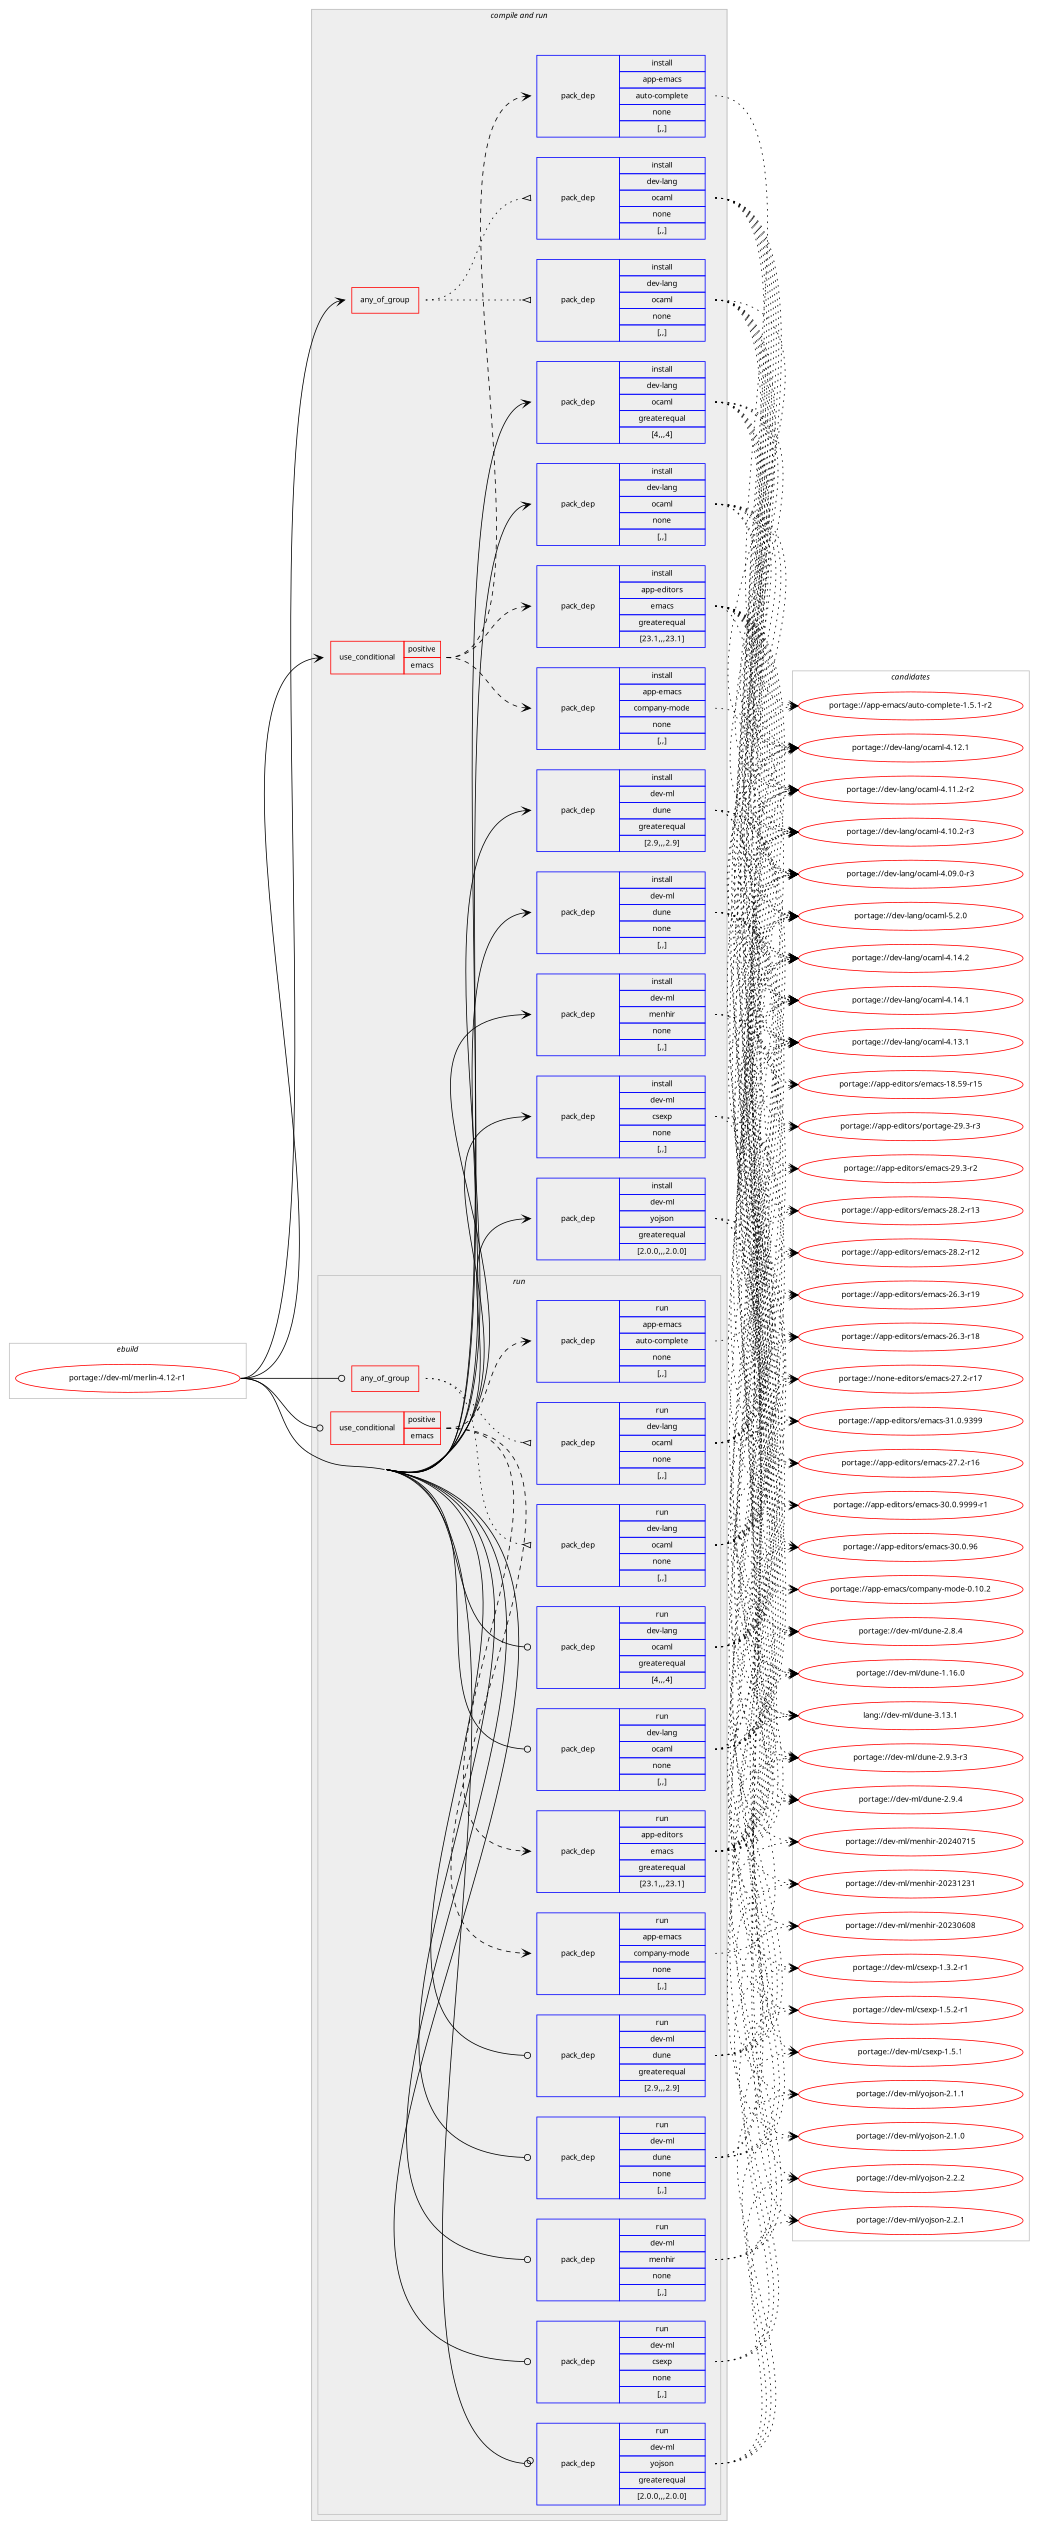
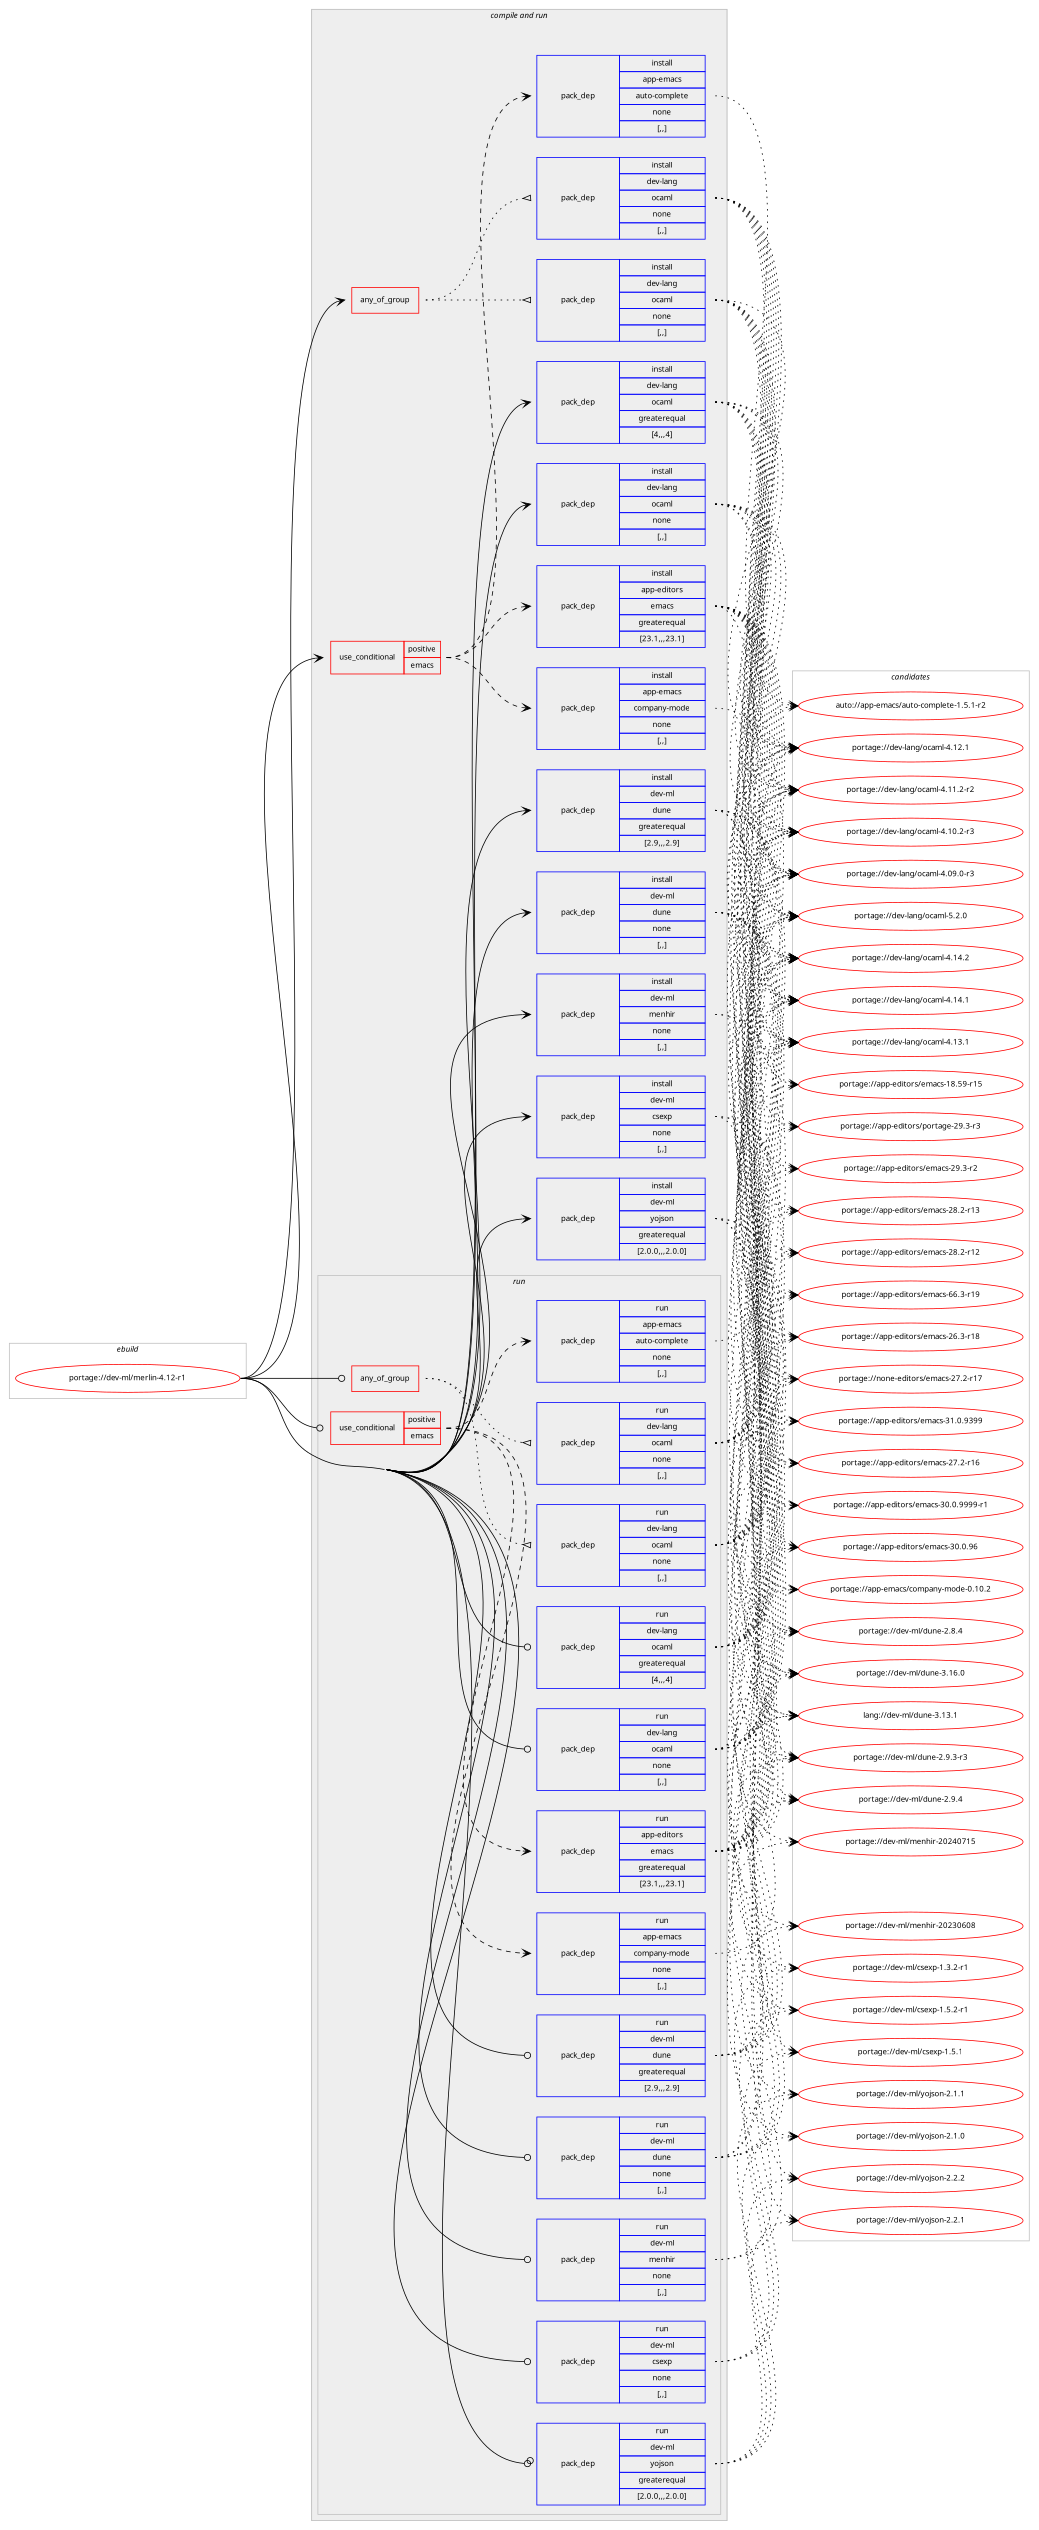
(911, 706) -> (911, 706)
(911, 1295) -> (911, 1295)
(911, 1674) -> (911, 1674)
(911, 1884) -> none
